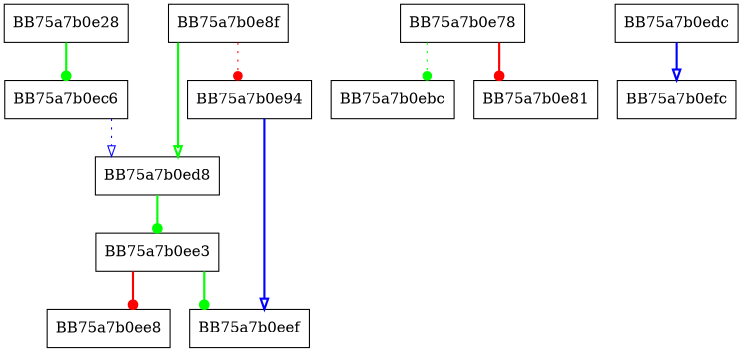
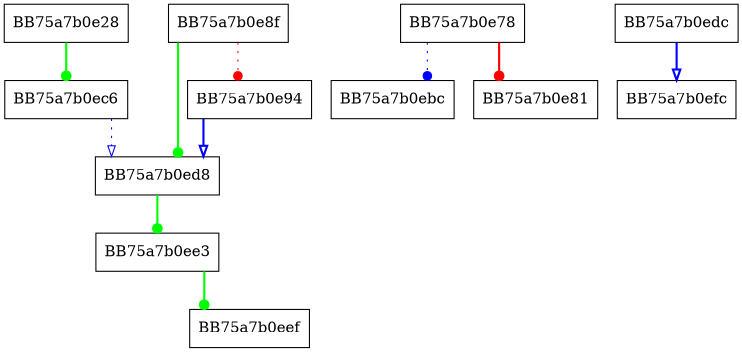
(427, 57) -> (427, 57)
(178, 95) -> (178, 95)
(264, 209) -> (203, 132)
(109, 329) -> none
